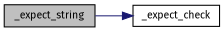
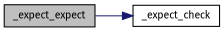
(50, 16) -> (50, 16)
